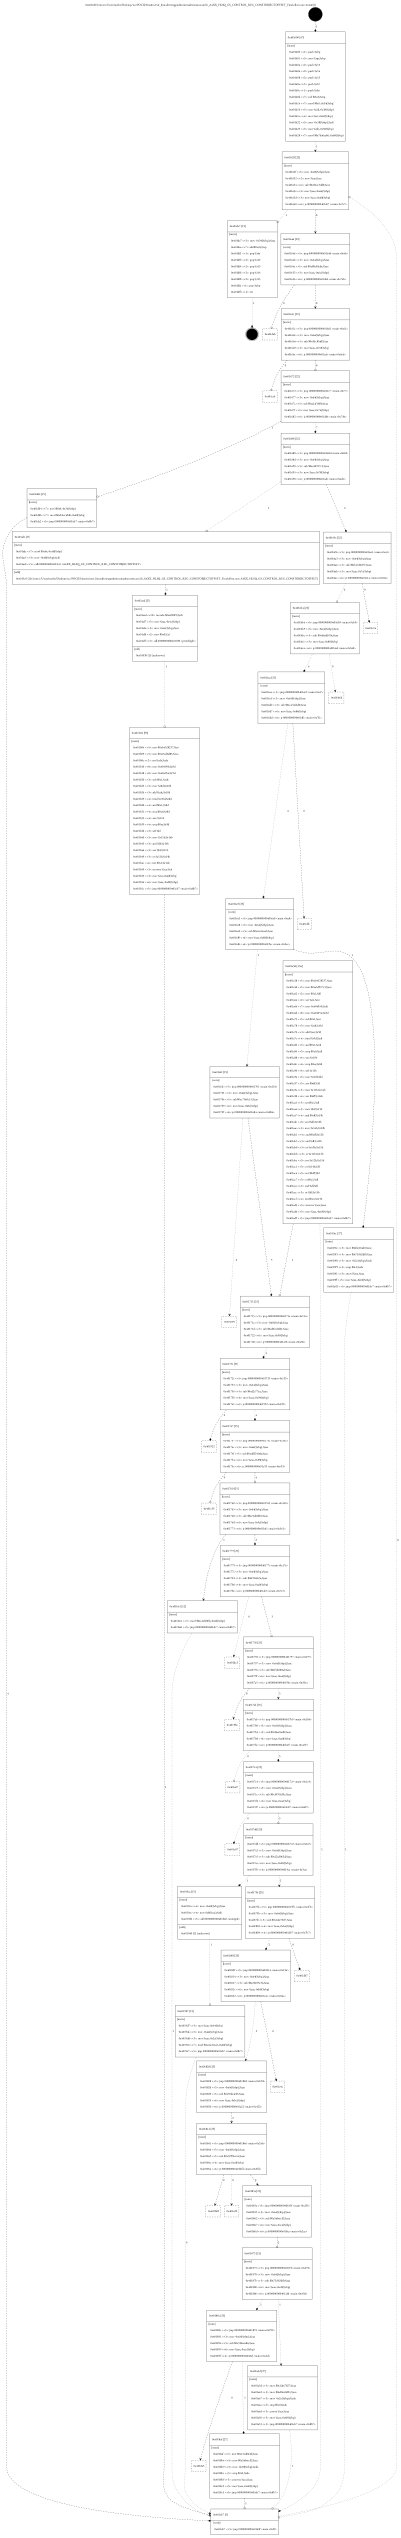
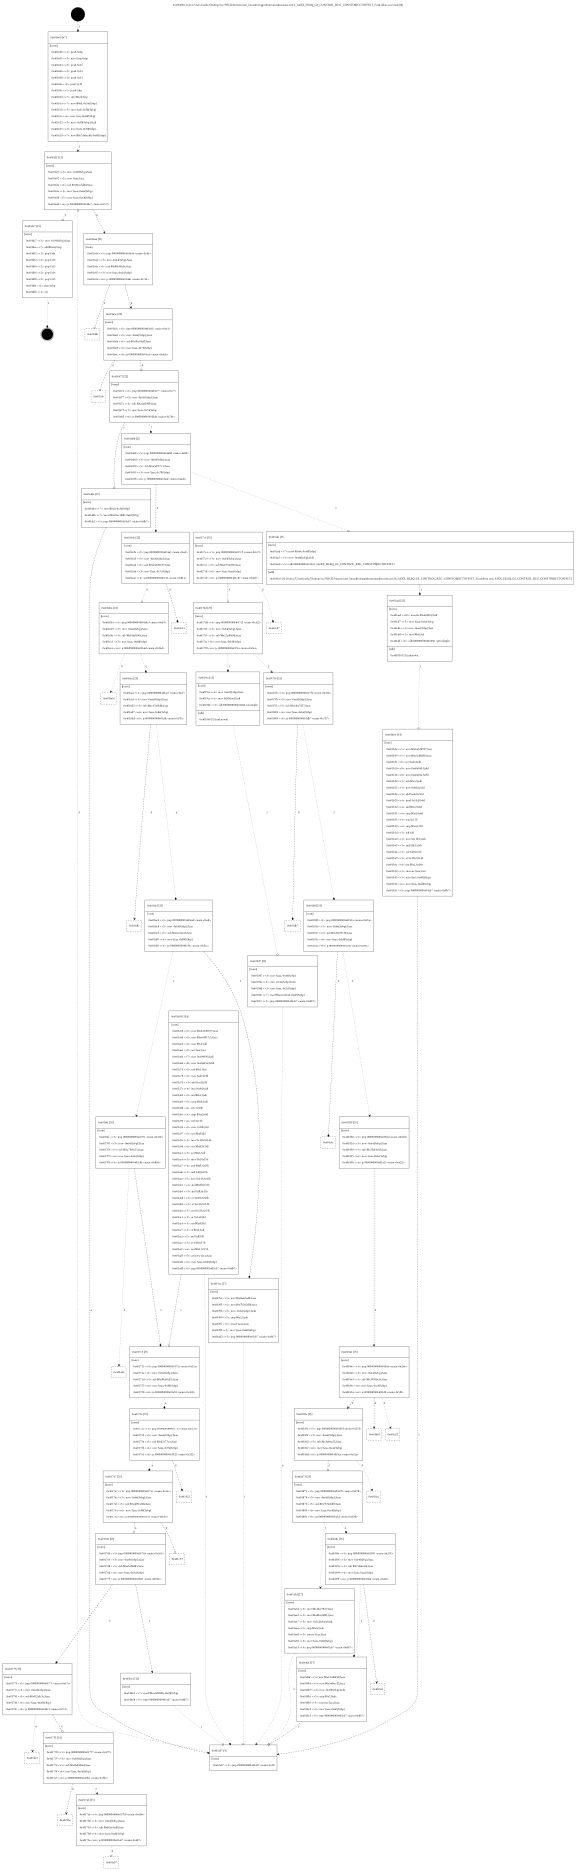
none -> (373, 1497)
(278, 1755) -> none
